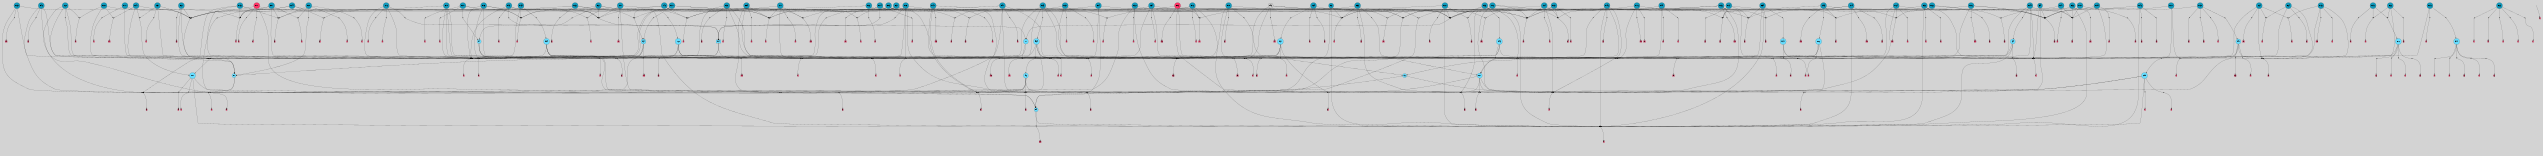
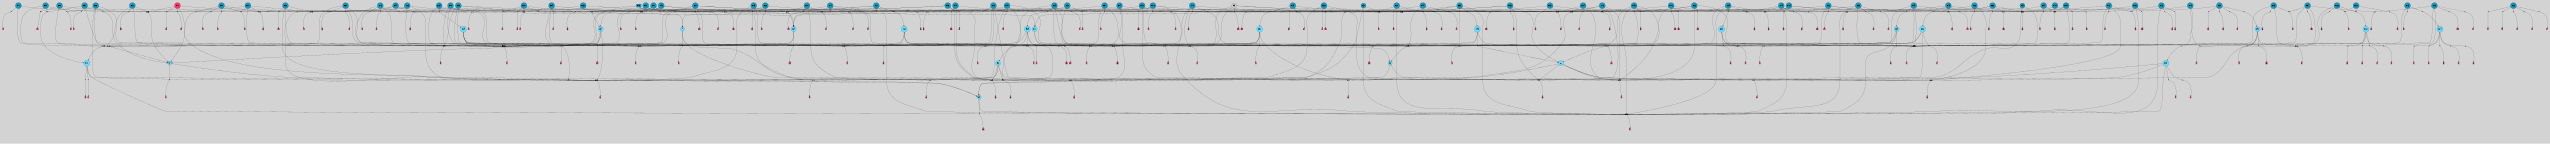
(664, 6) -> (639, 6)
(1178, 6) -> (1142, 6)
none -> (1974, 6)
(718, 42) -> (794, 29)
